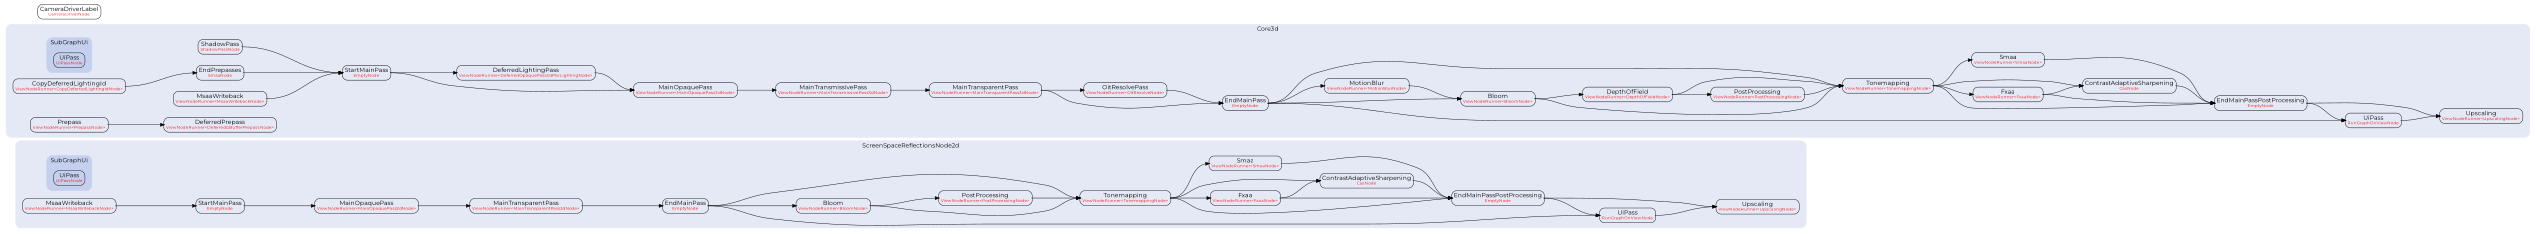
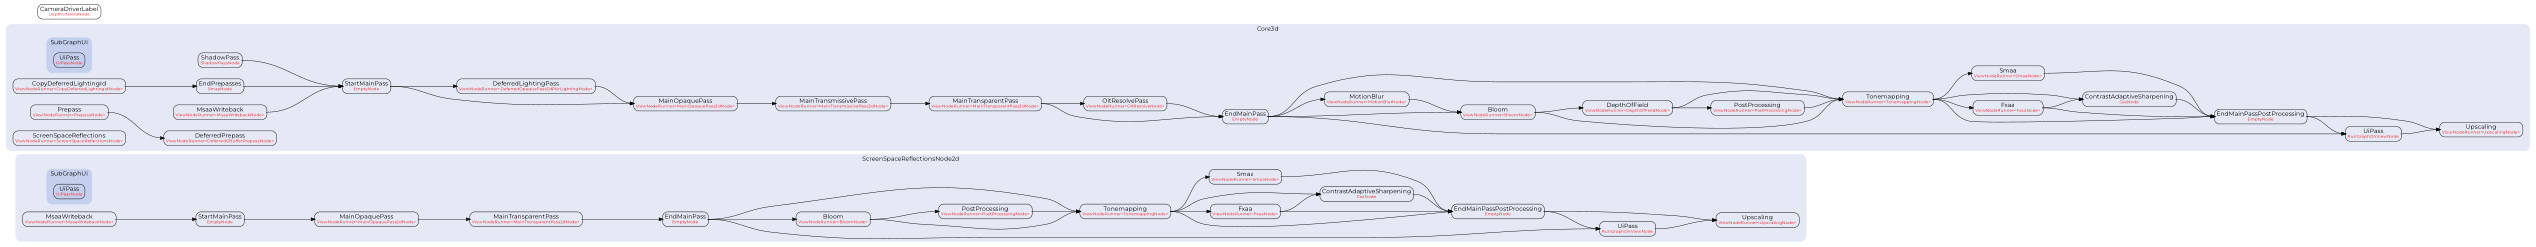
(69, 14) -> (69, 14)
none -> (69, 138)
